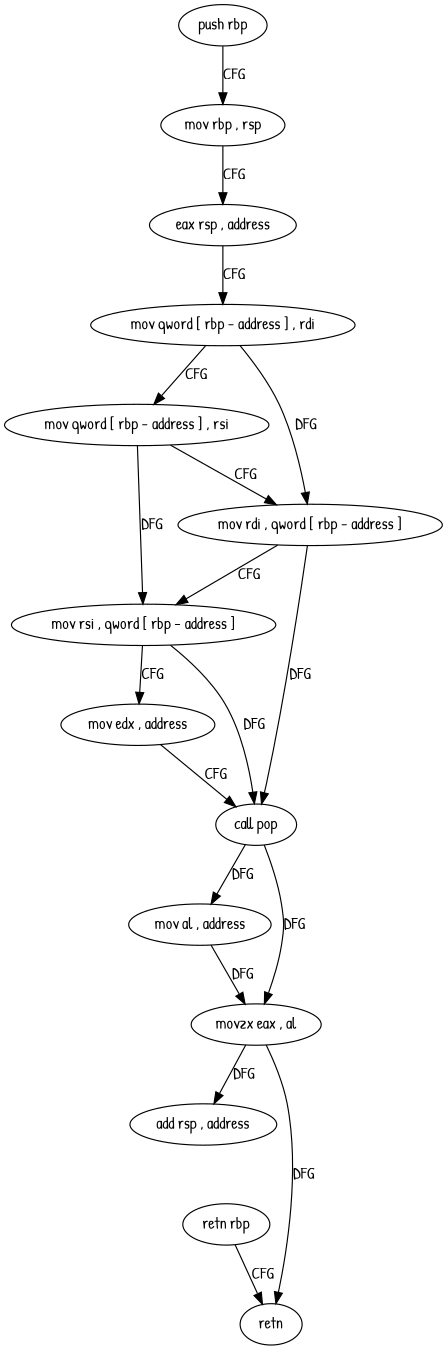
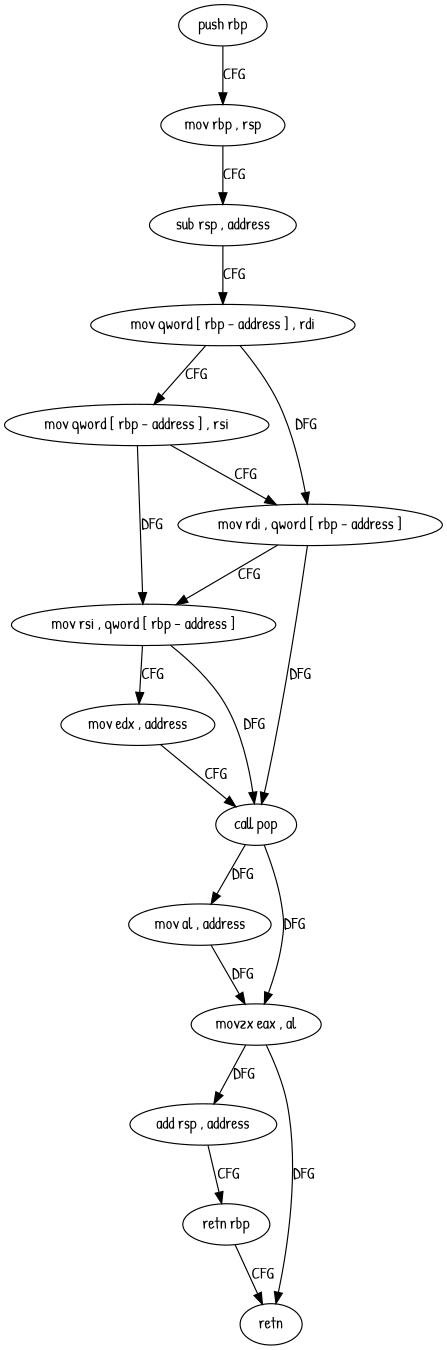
(223, 225) -> (223, 225)
none -> (213, 1169)
